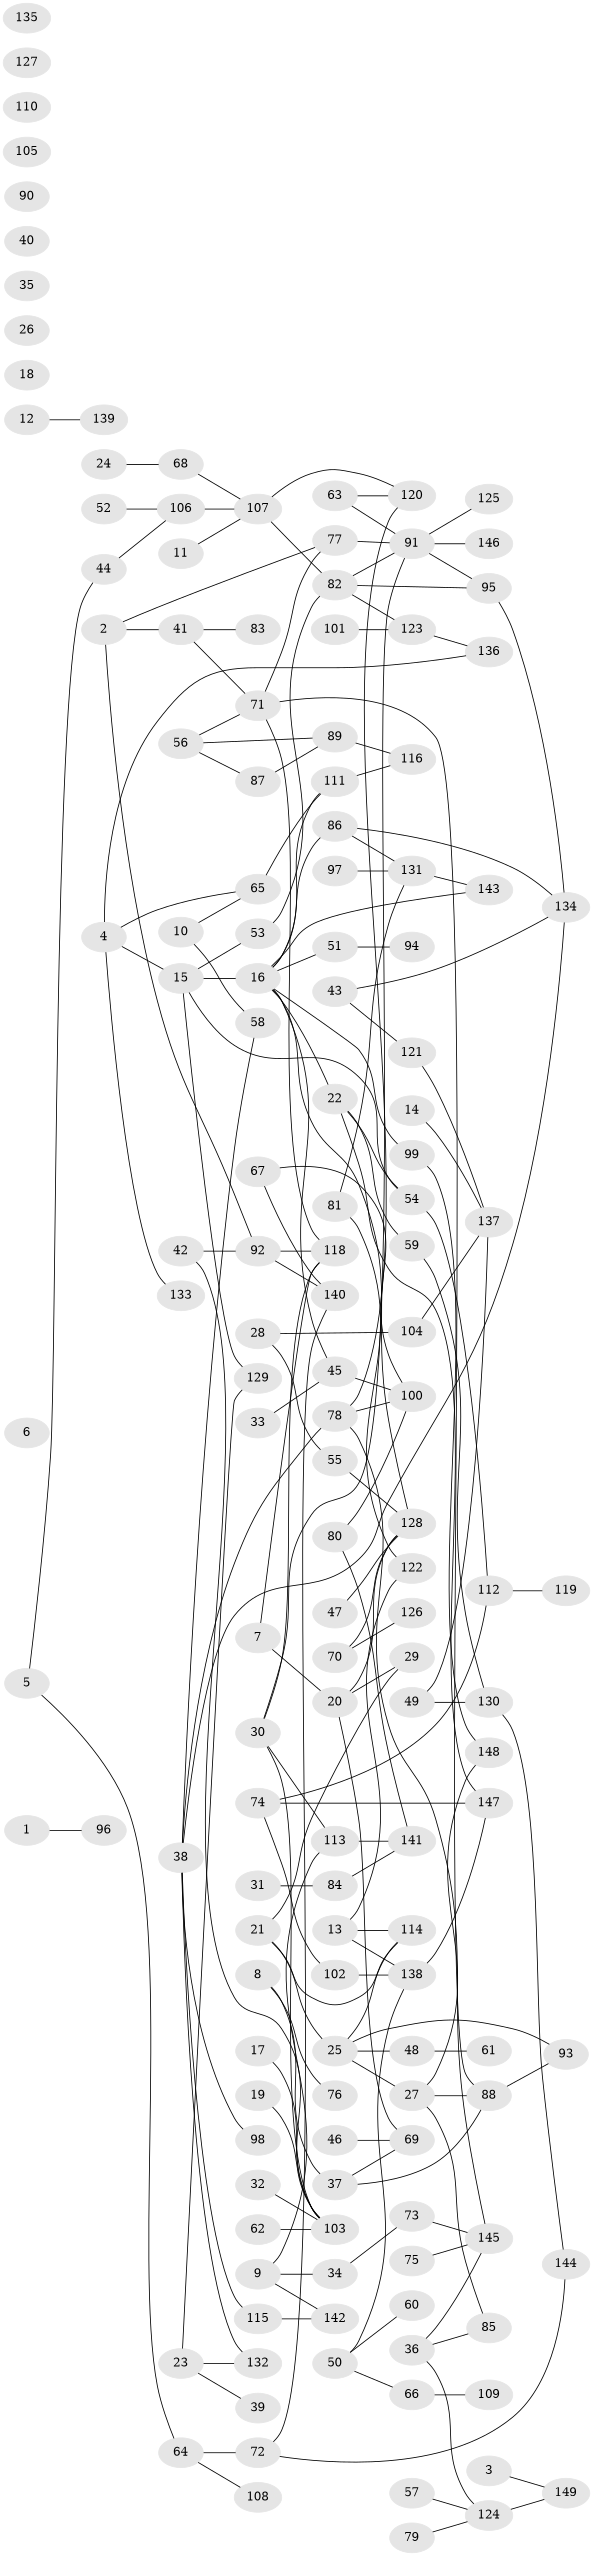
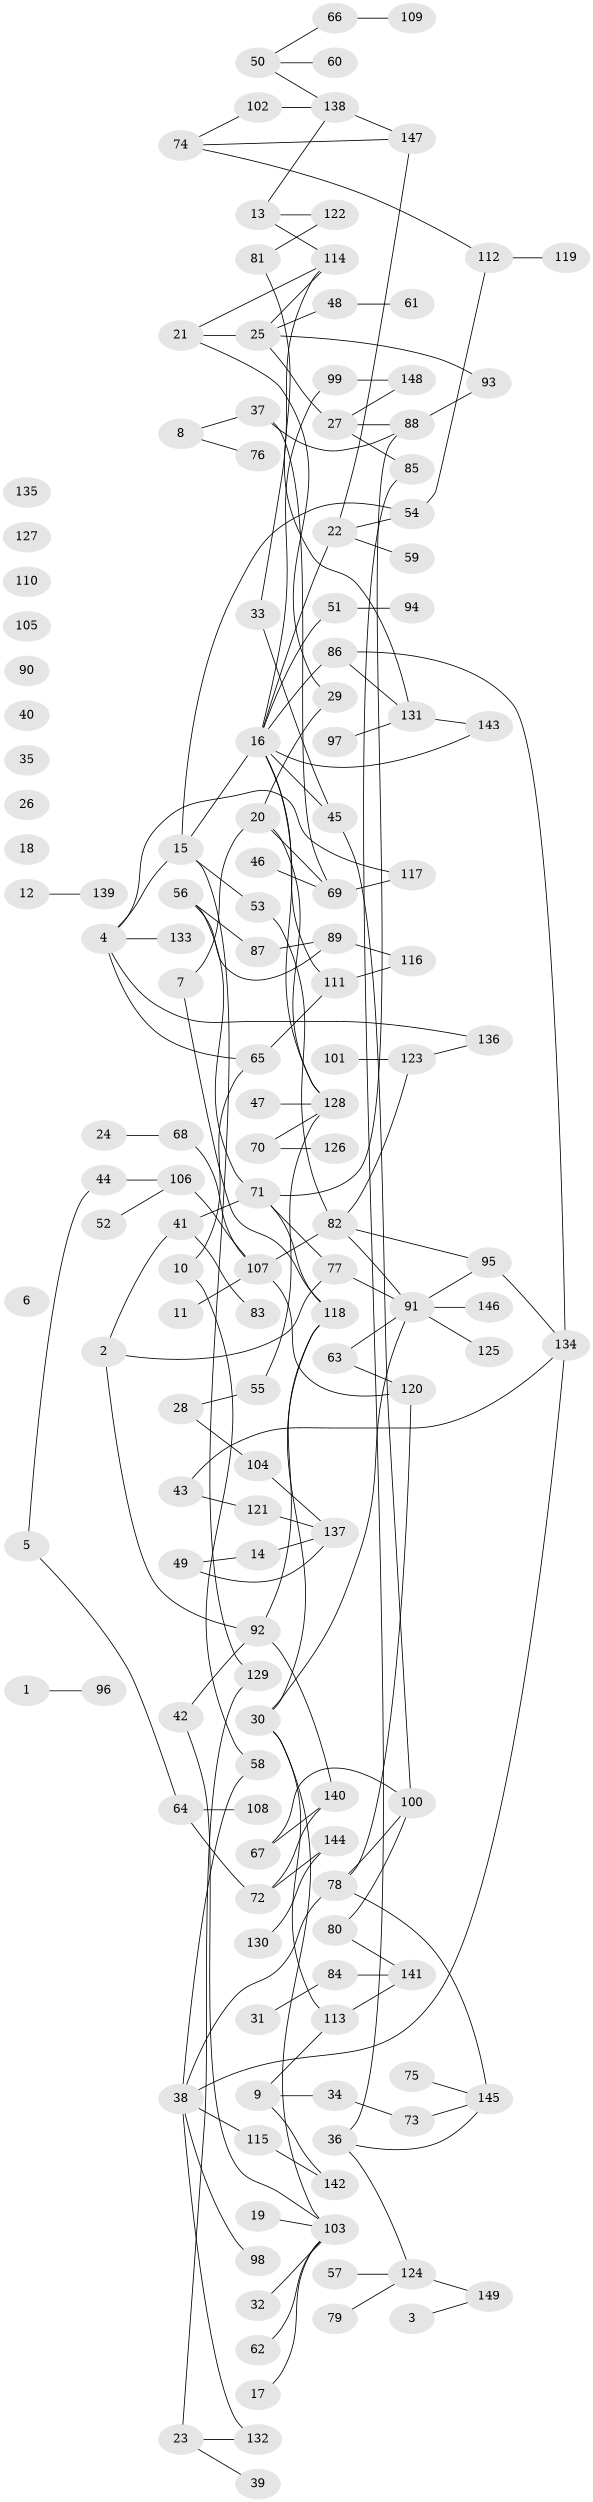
none -> (281, 483)
none -> (412, 875)
(459, 1471) -> none
(446, 1702) -> (220, 1560)
